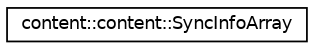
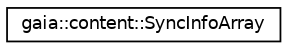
(157, 25) -> (144, 25)
